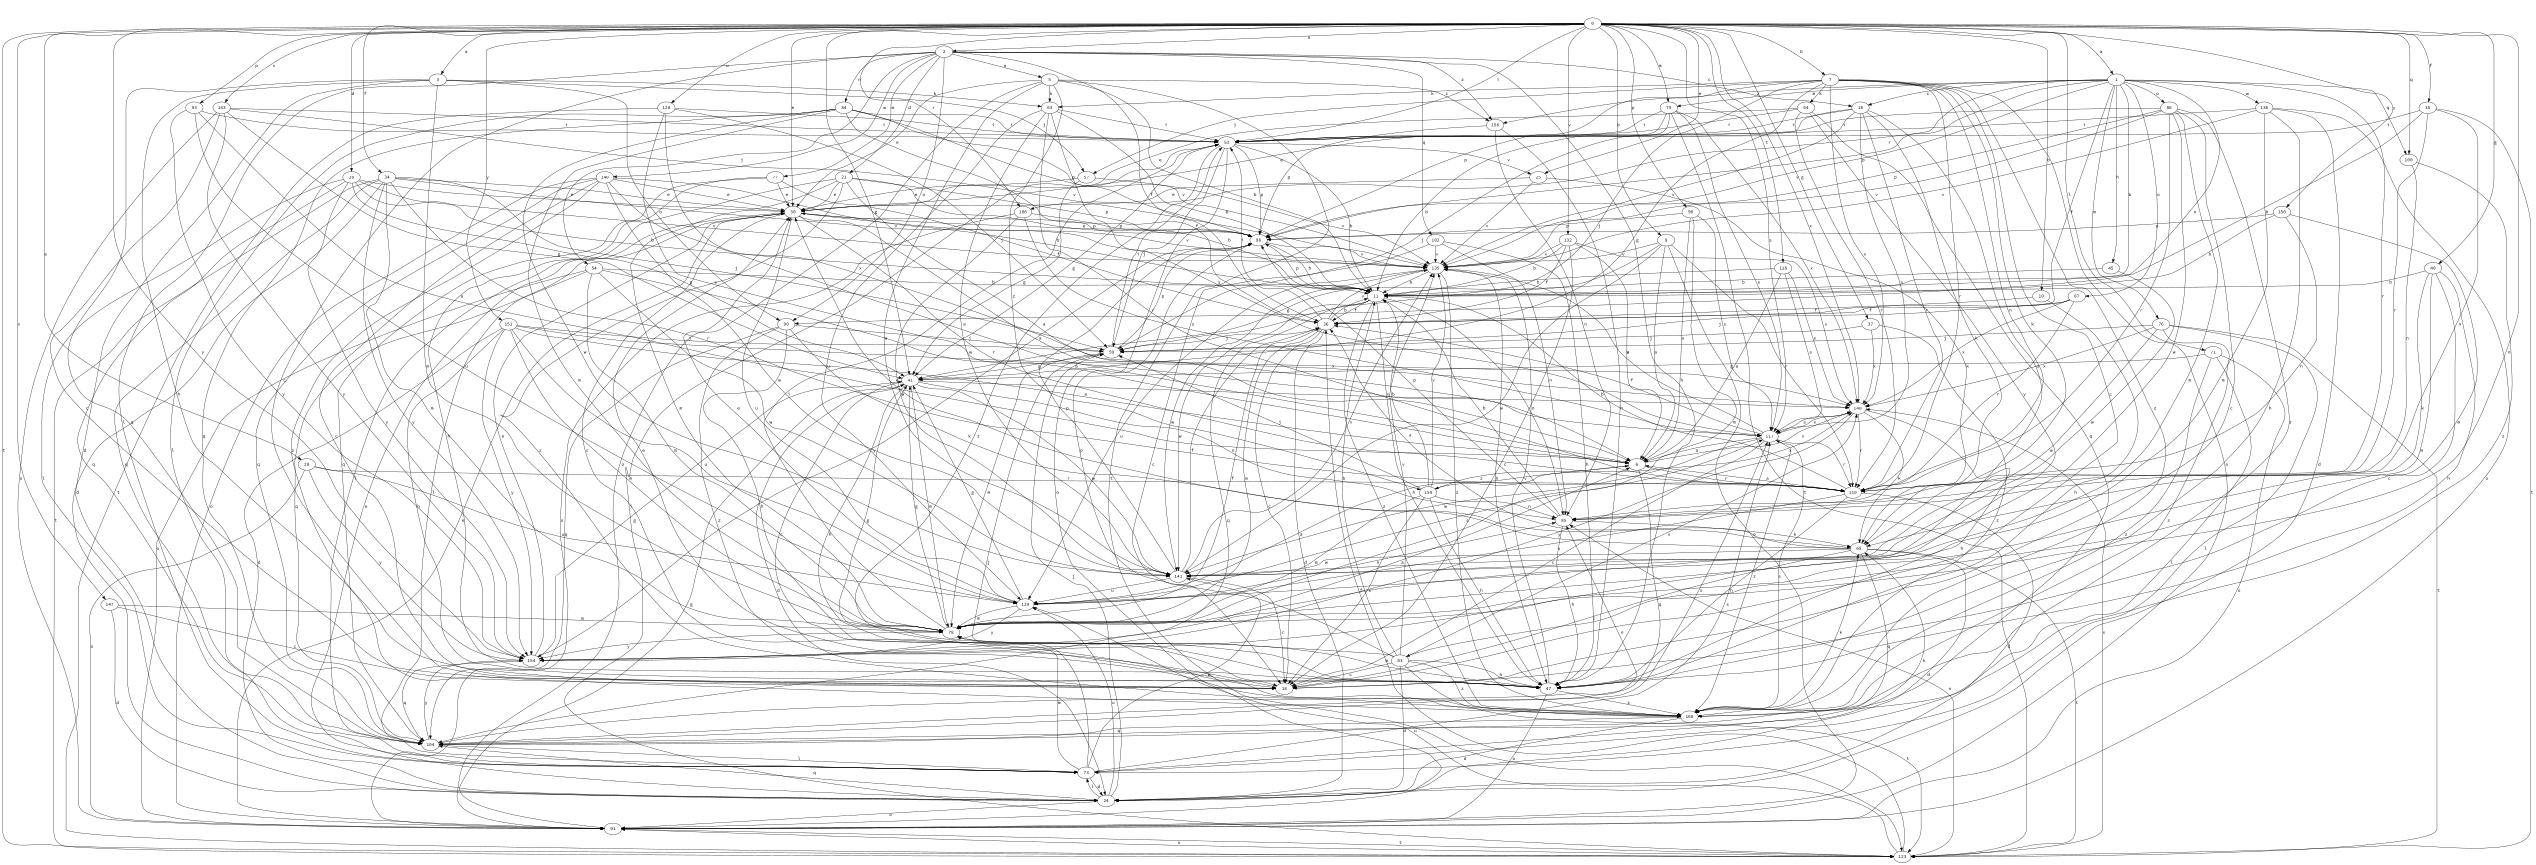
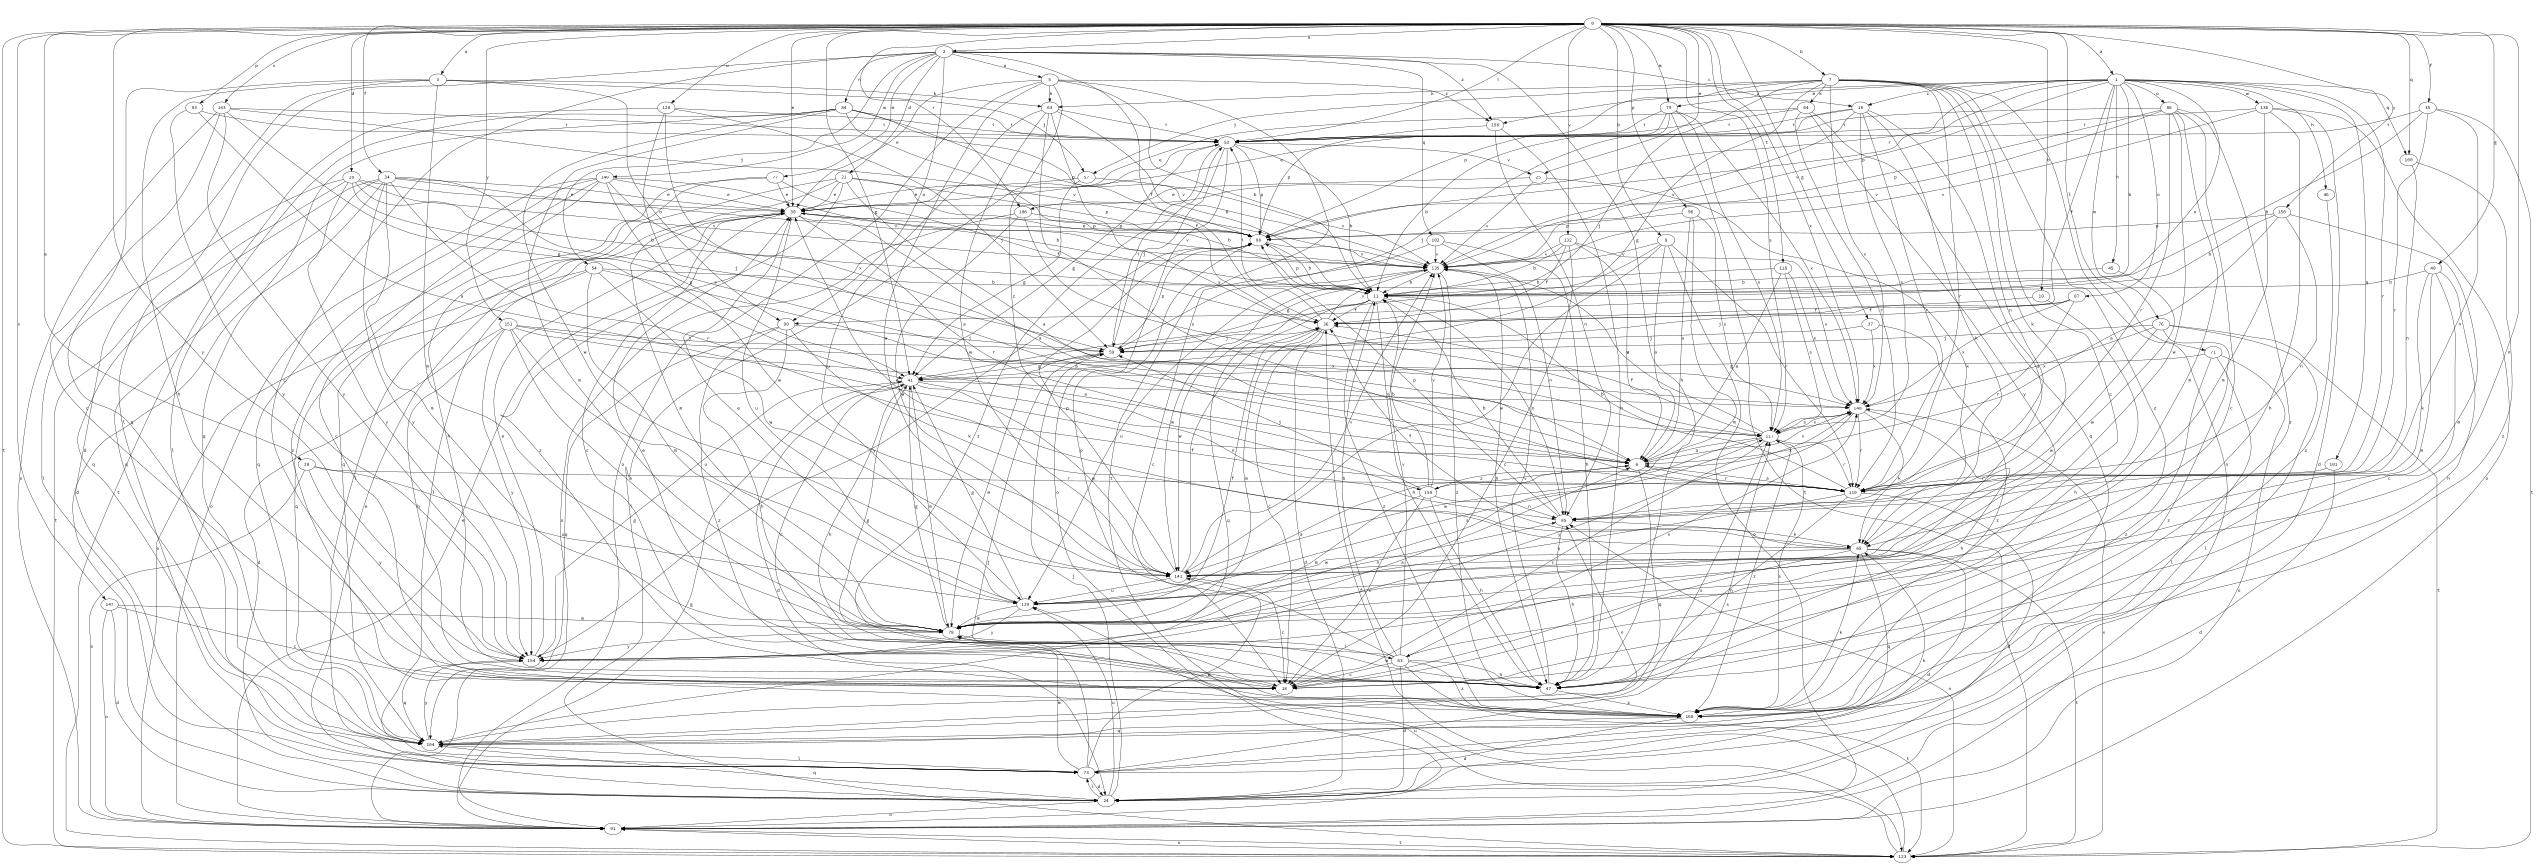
none -> (2326, 195)
(1343, 309) -> none
(875, 358) -> (1196, 642)
none -> (1989, 401)
(559, 423) -> none
none -> (2334, 464)
(1117, 826) -> (149, 819)
